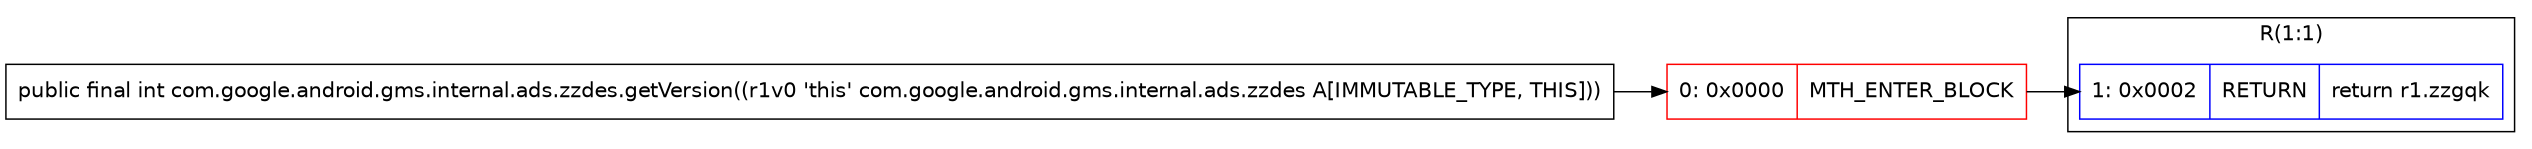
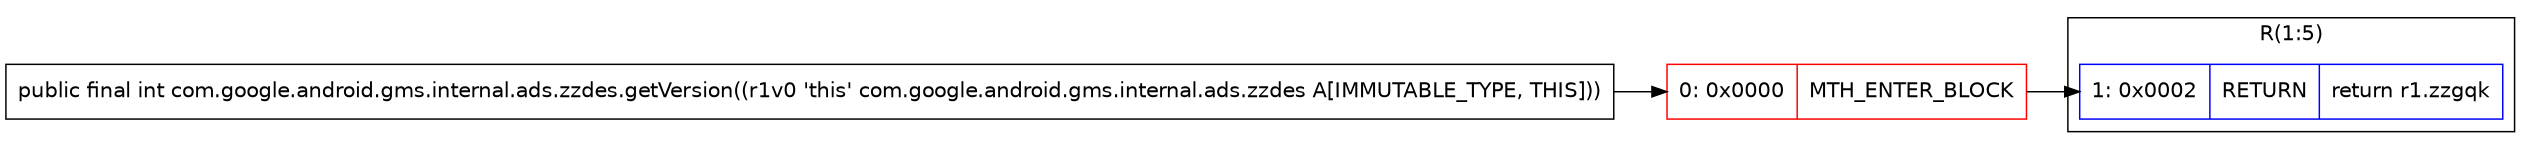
(2291, 35) -> (2291, 35)
